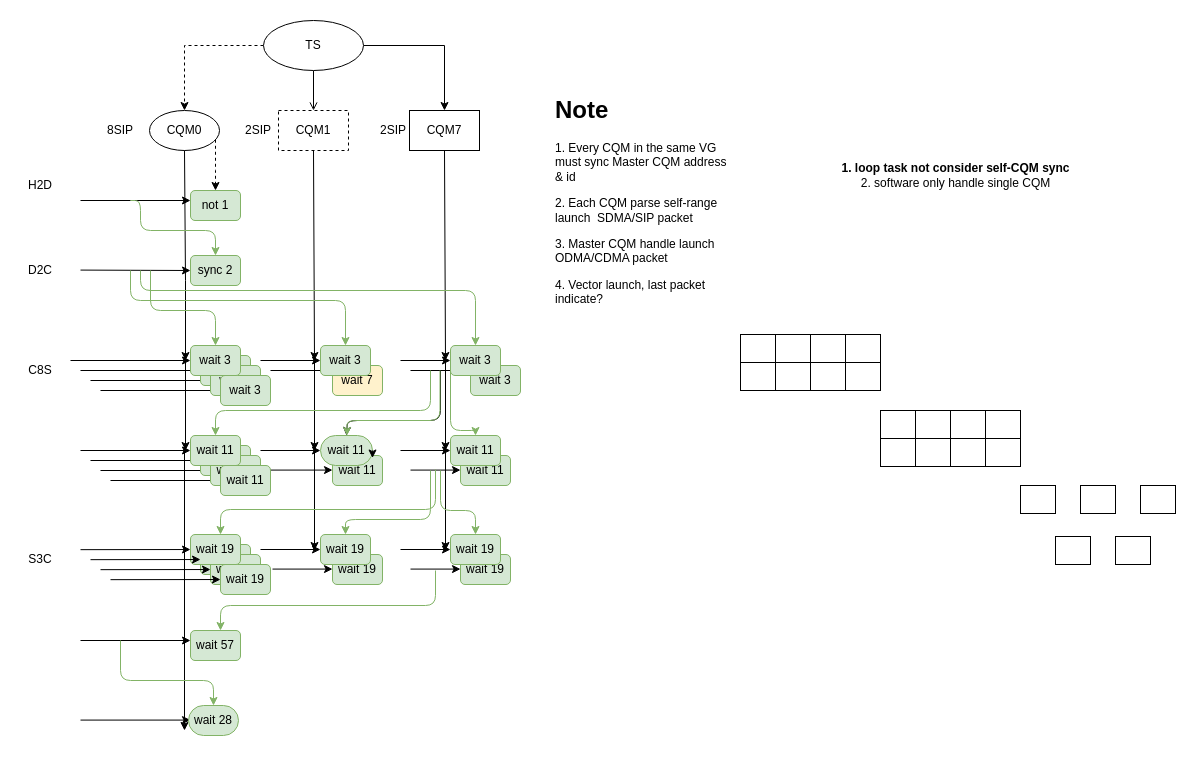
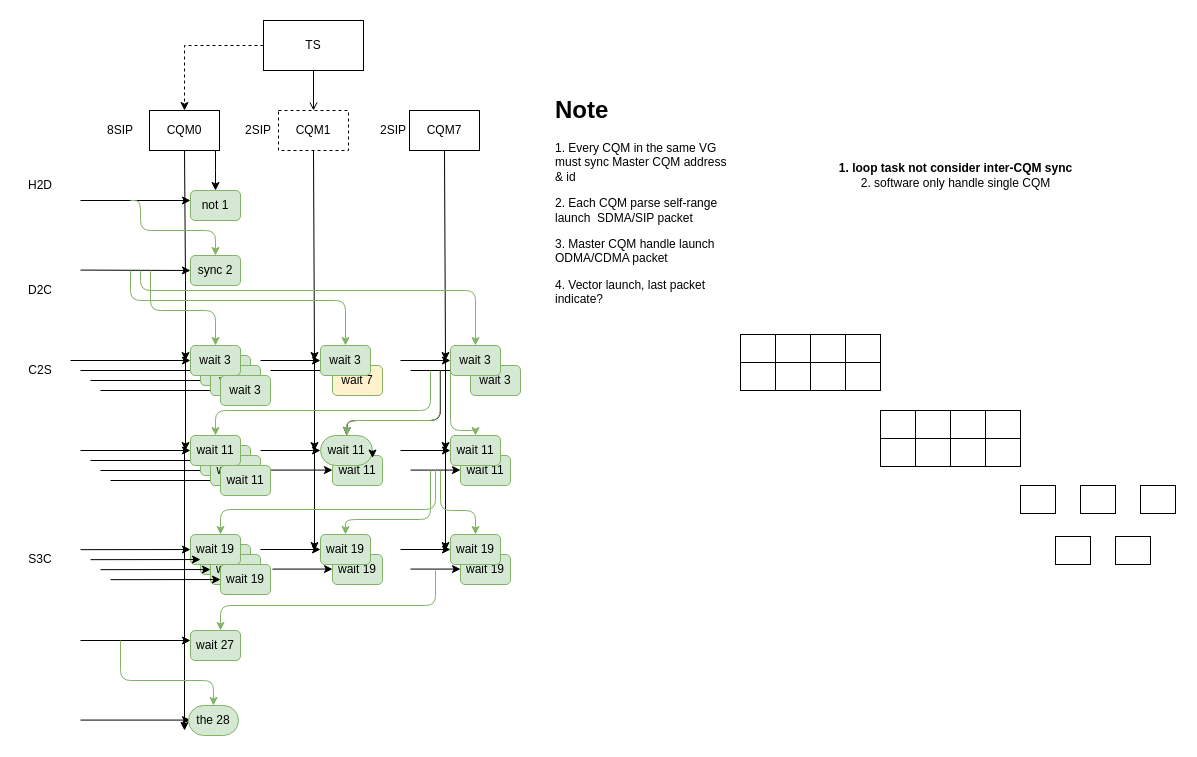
(314, 46) -> (314, 46)
(433, 46) -> none
(185, 131) -> (185, 131)
(216, 161) -> (216, 167)
(956, 176) -> (956, 176)
(41, 271) -> (41, 291)
(41, 371) -> (41, 371)
(216, 646) -> (216, 646)
(214, 721) -> (214, 721)
